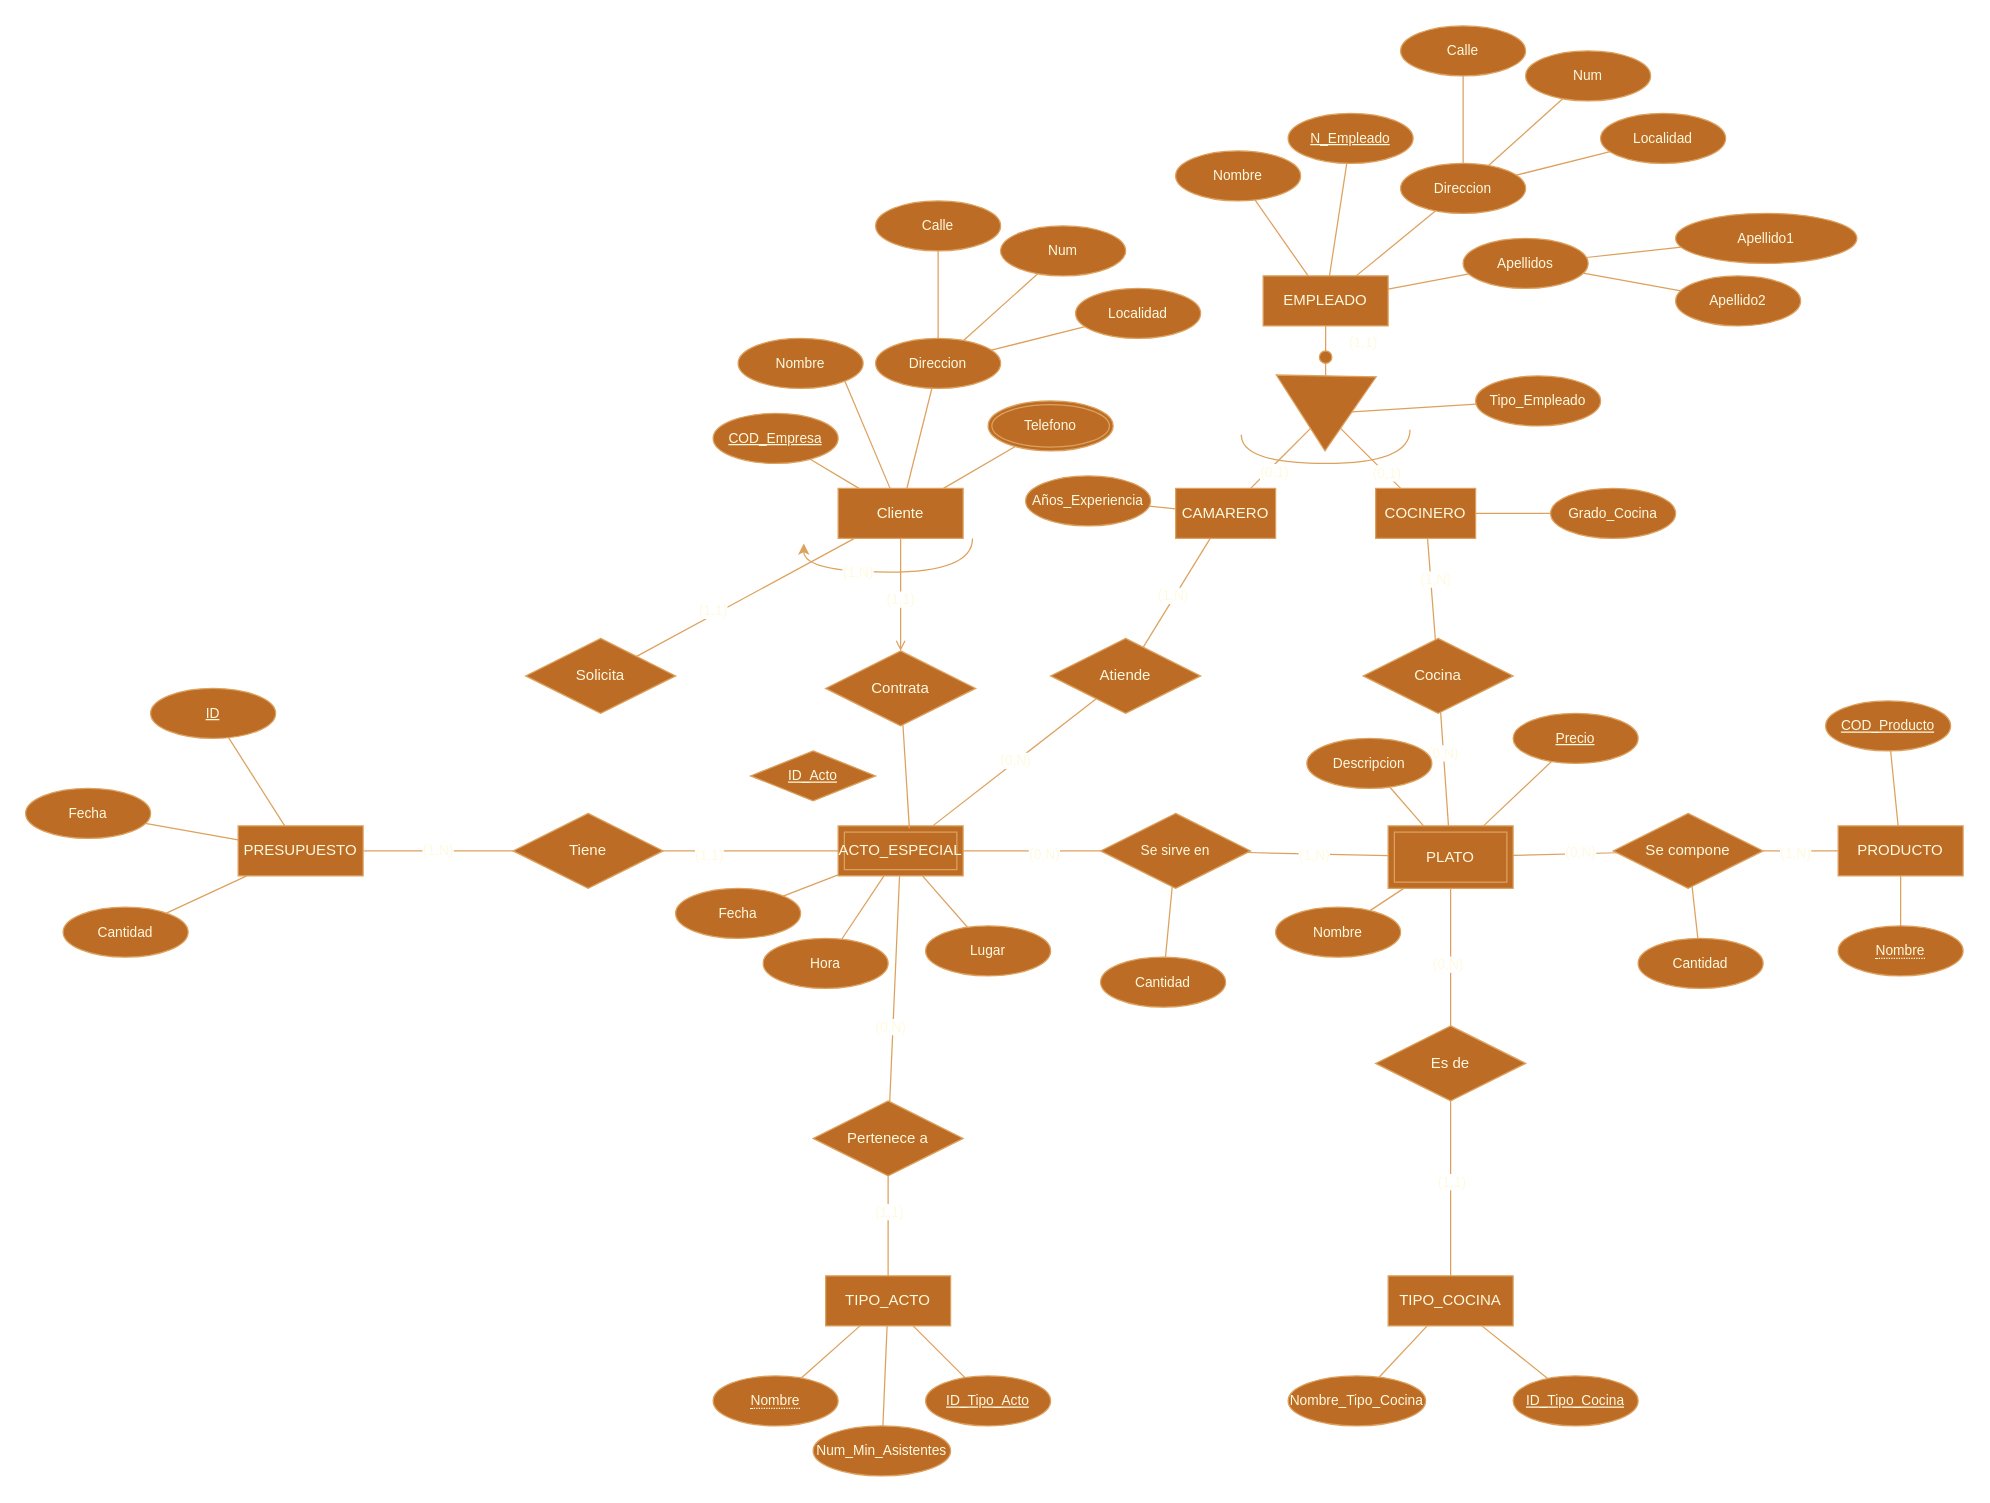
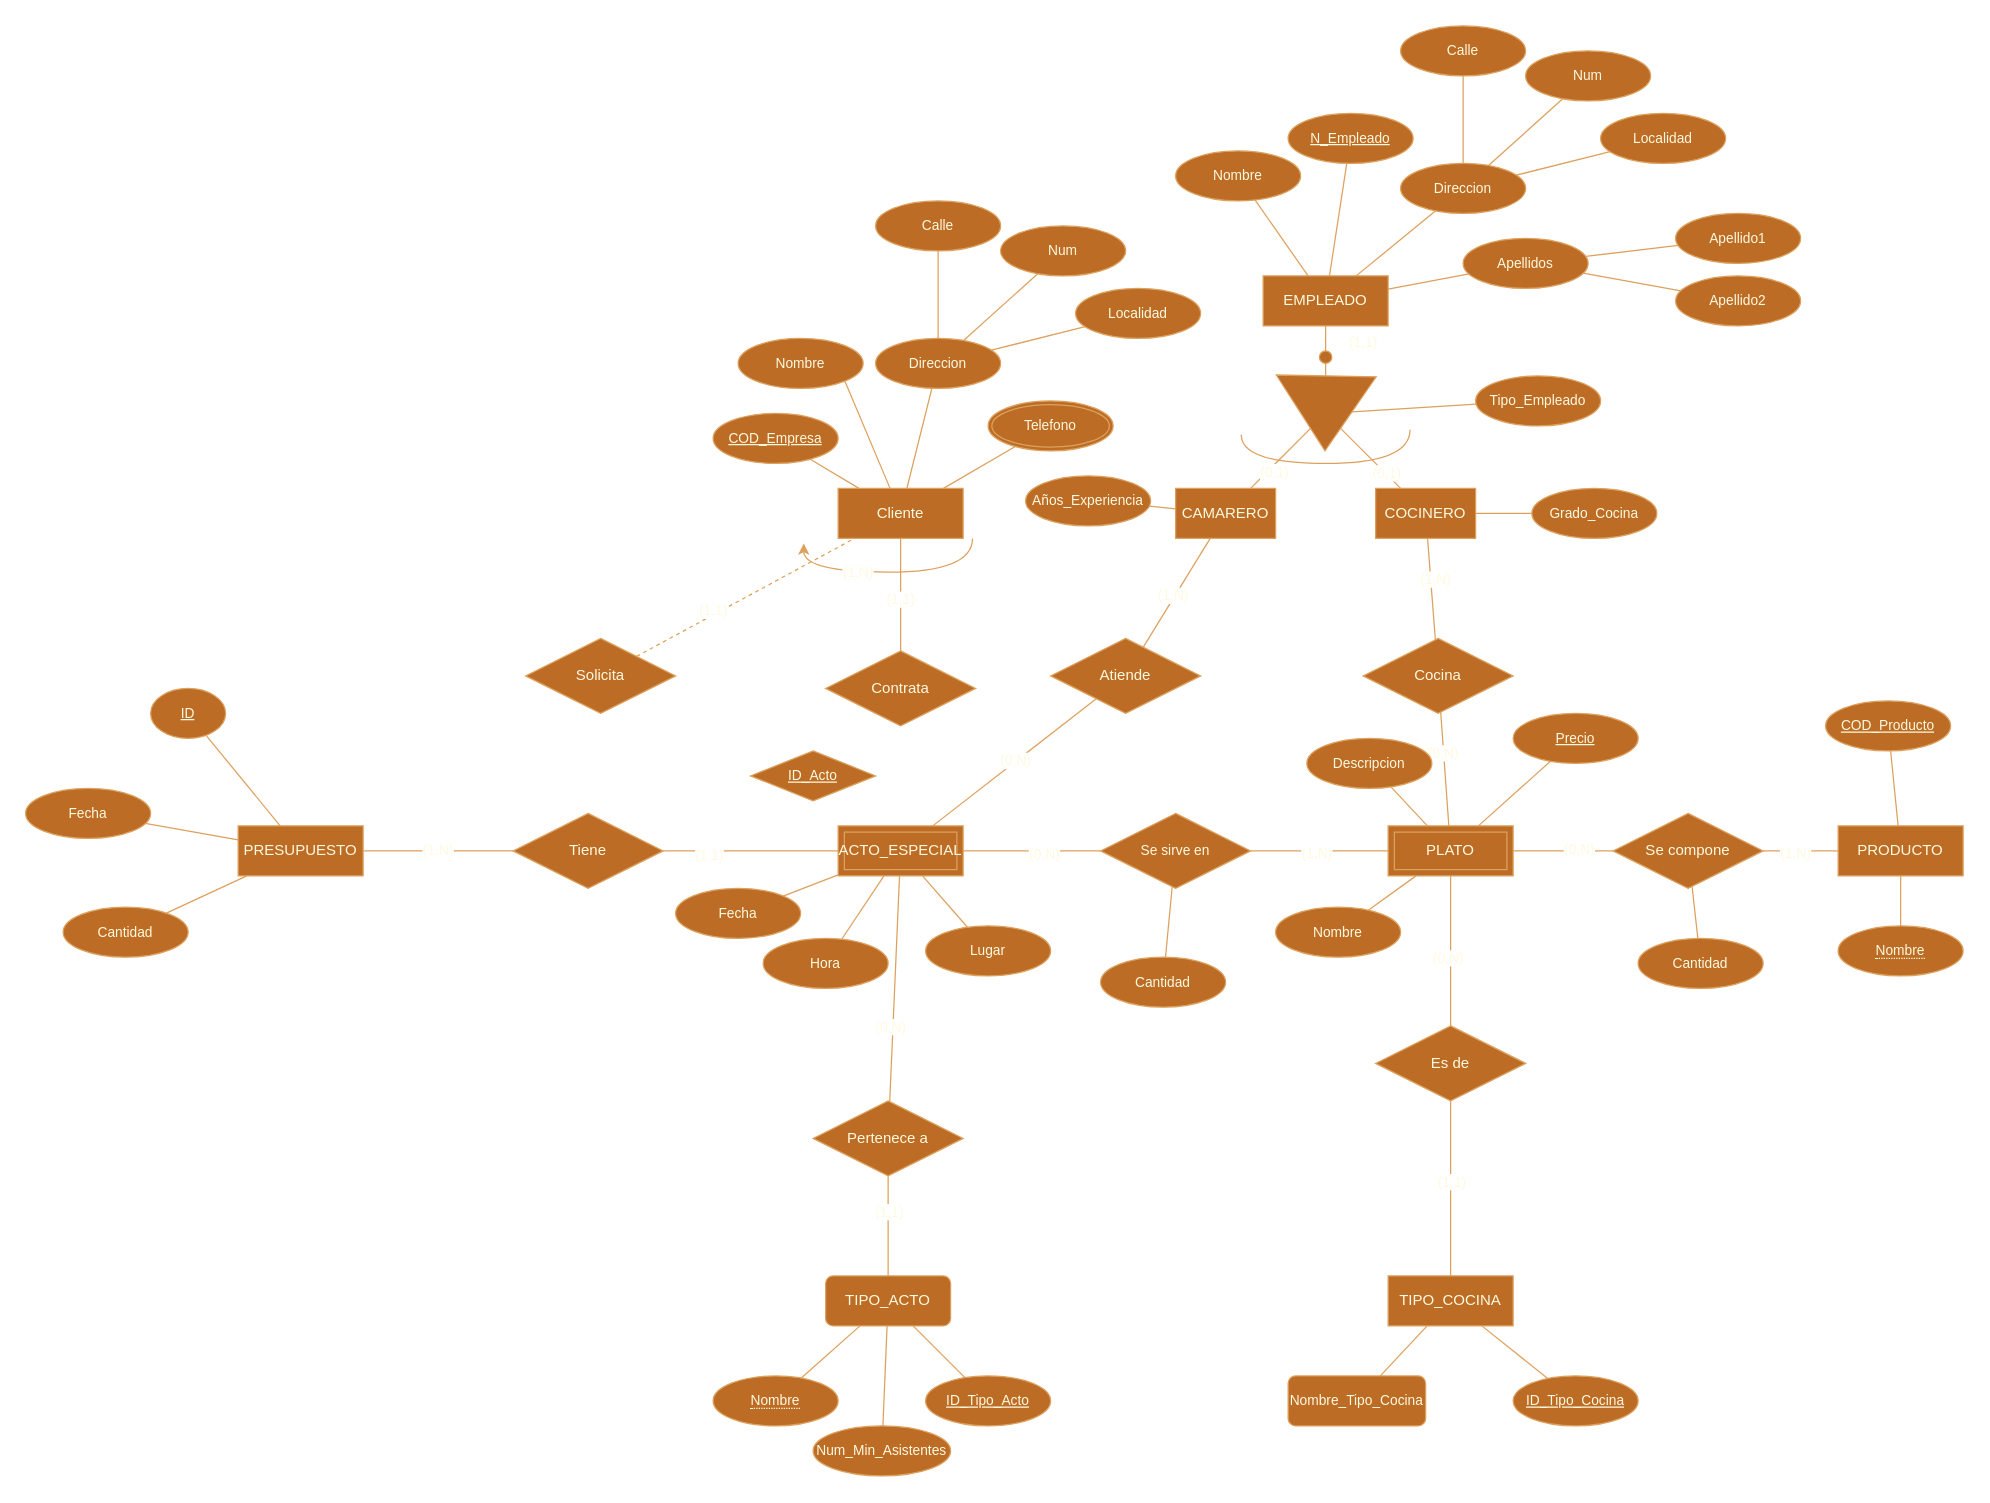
(1766, 238) -> (1738, 238)
(1613, 513) -> (1594, 513)
(790, 573) -> (790, 573)
(901, 644) -> (901, 645)
(213, 713) -> (188, 713)
(906, 775) -> none
(1451, 857) -> (1451, 851)
(888, 1301) -> (888, 1301)
(1357, 1401) -> (1357, 1401)
